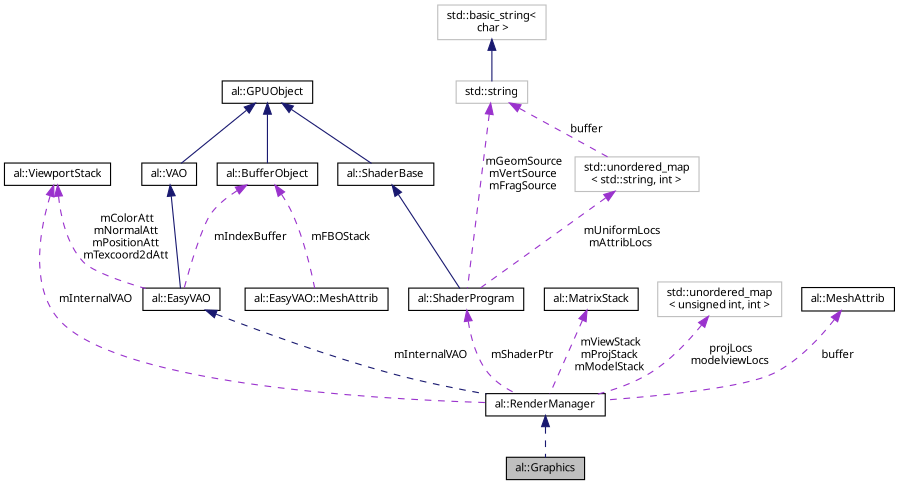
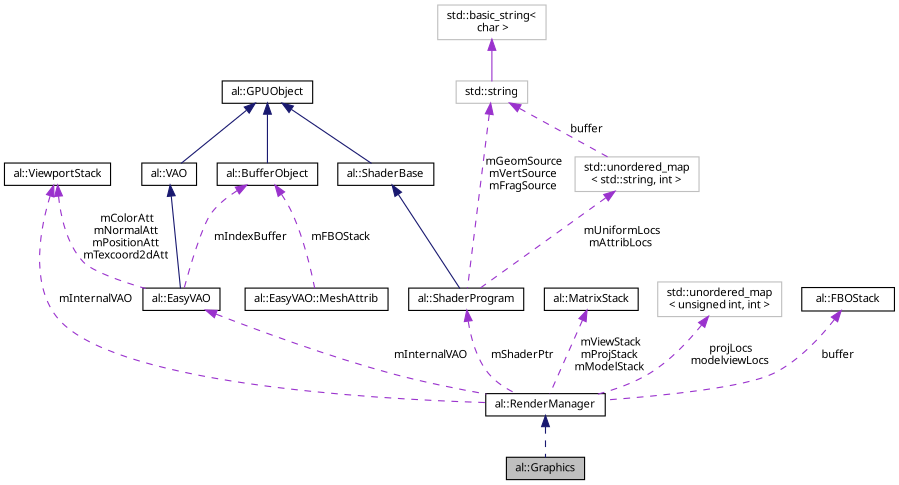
(492, 66) -> (492, 66)
(848, 299) -> (848, 299)
(349, 361) -> (349, 361)
